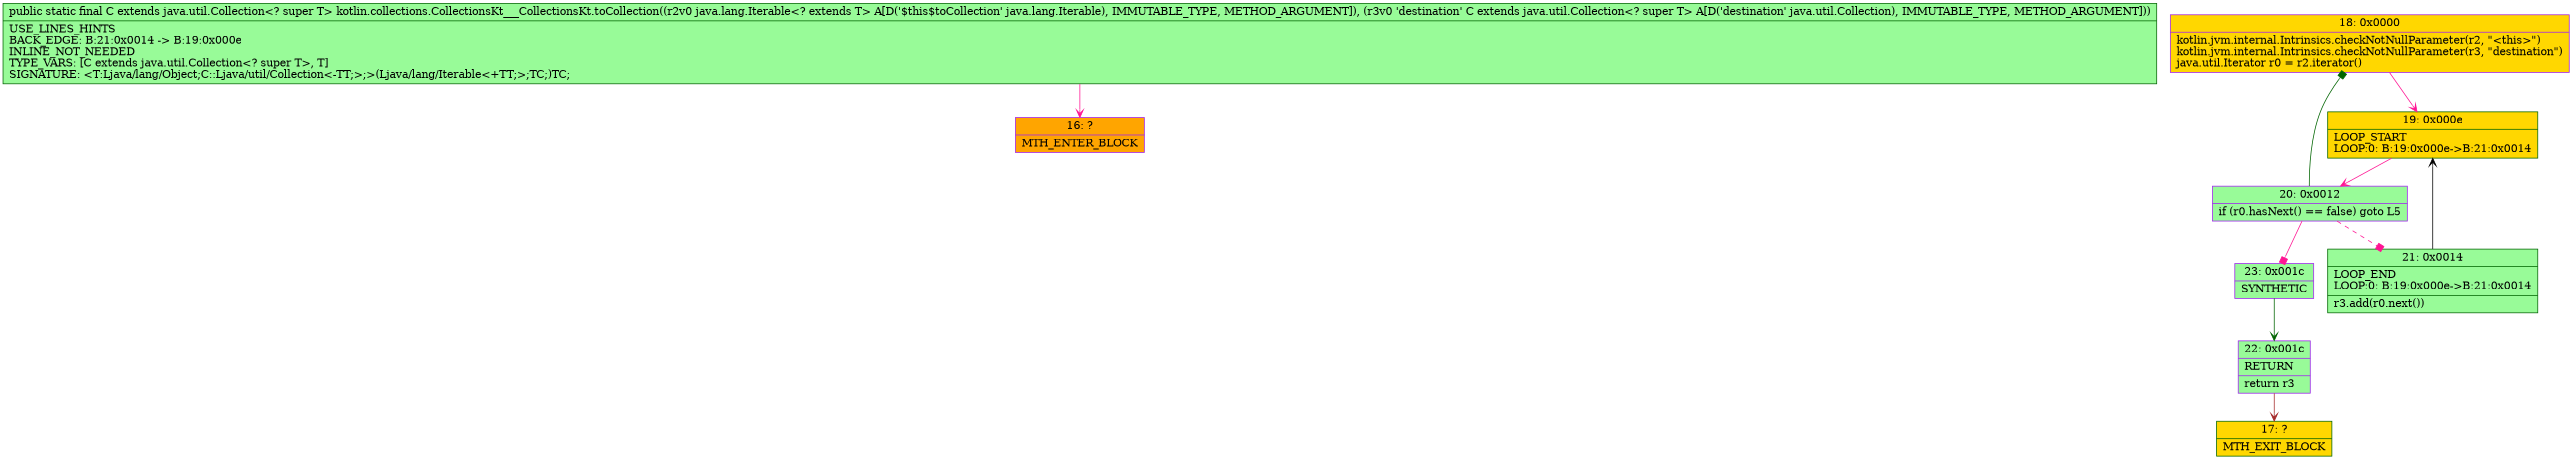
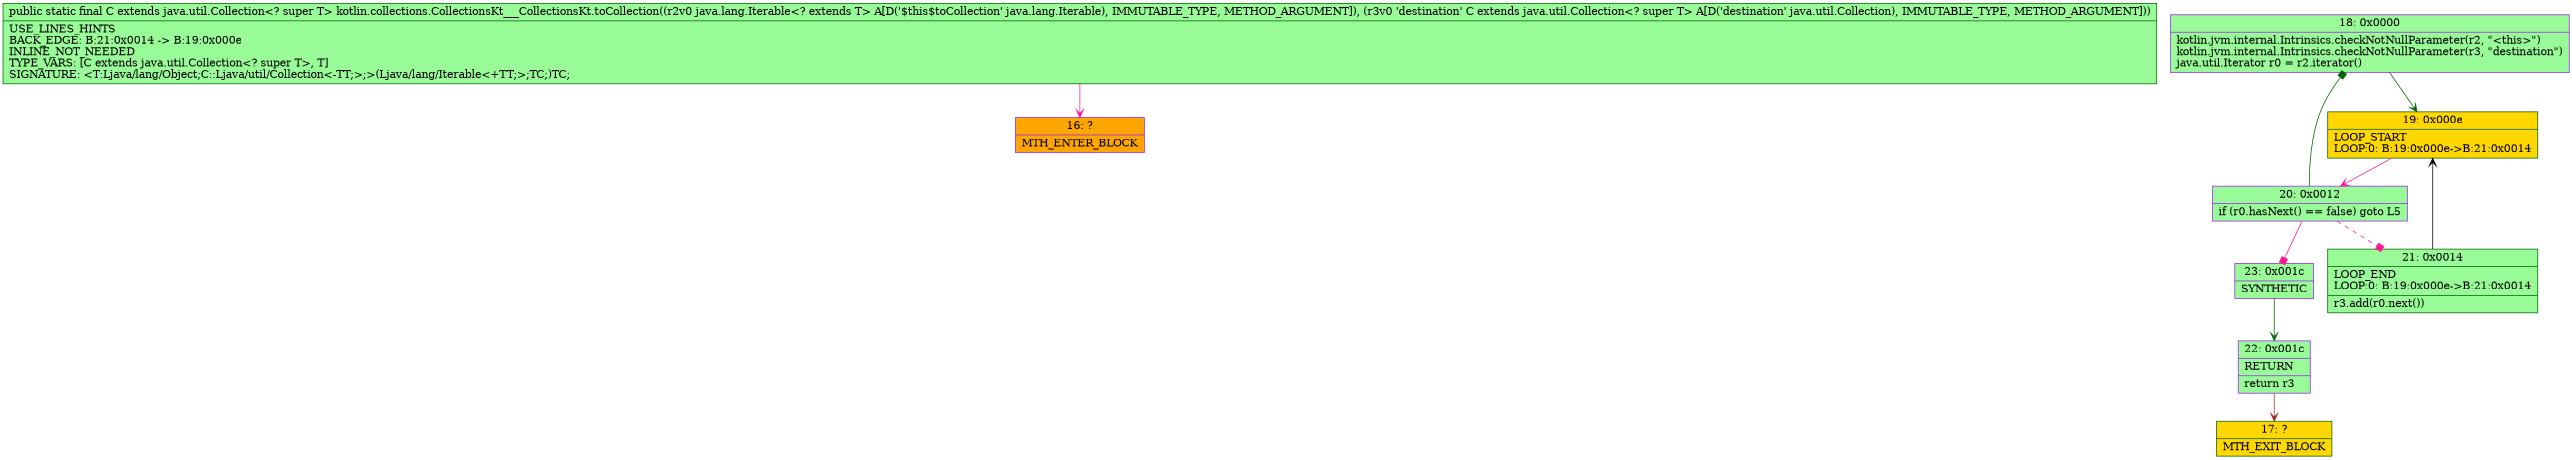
(2370, 44) -> (2370, 44)
(2401, 89) -> (2401, 89)
